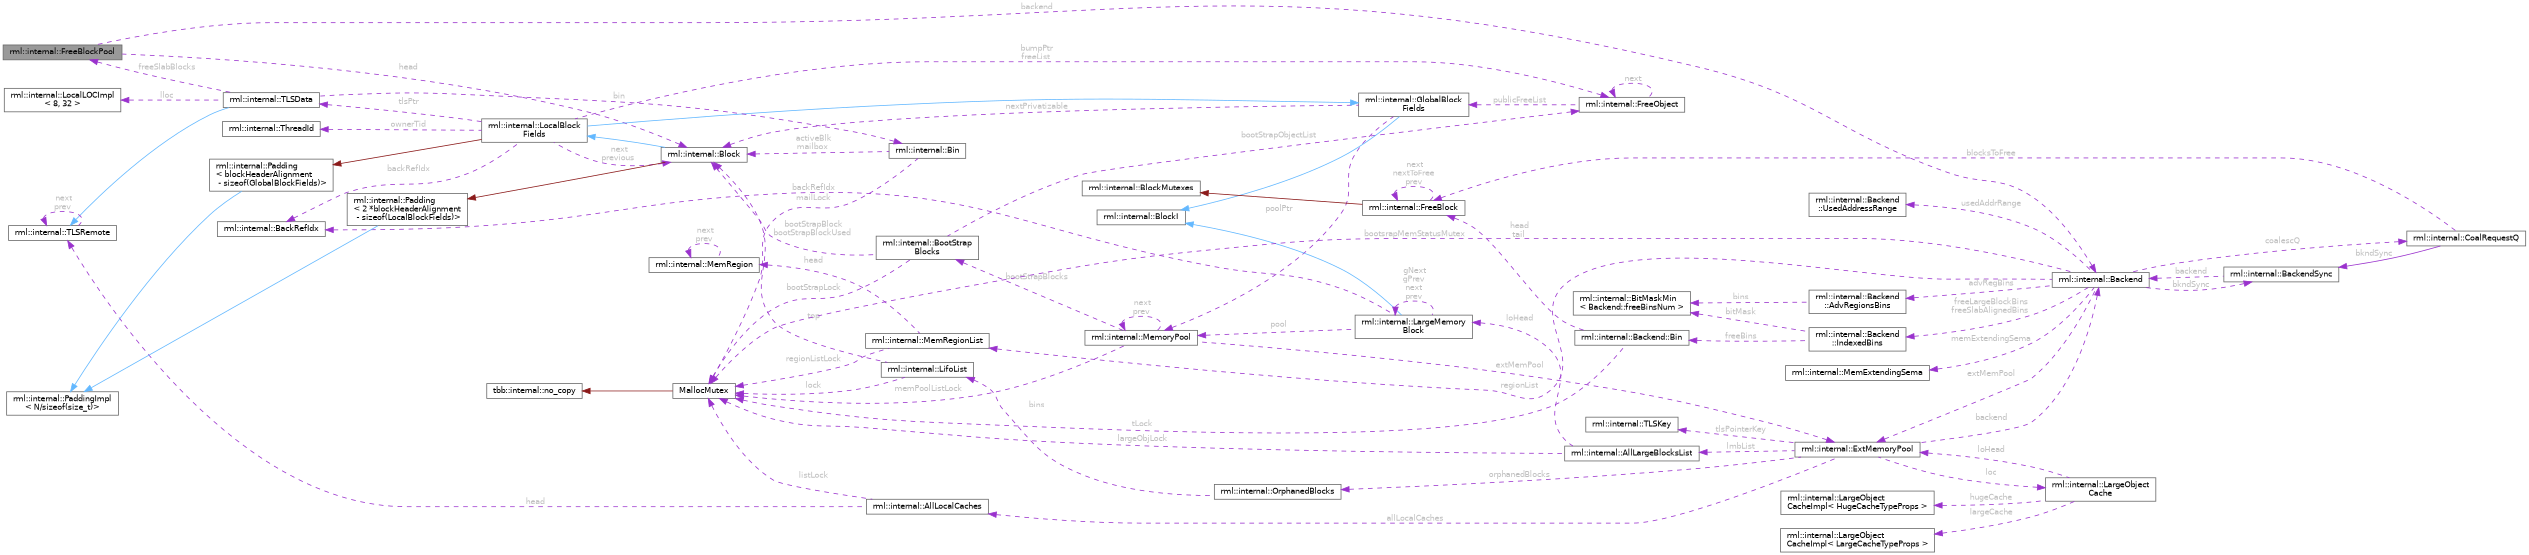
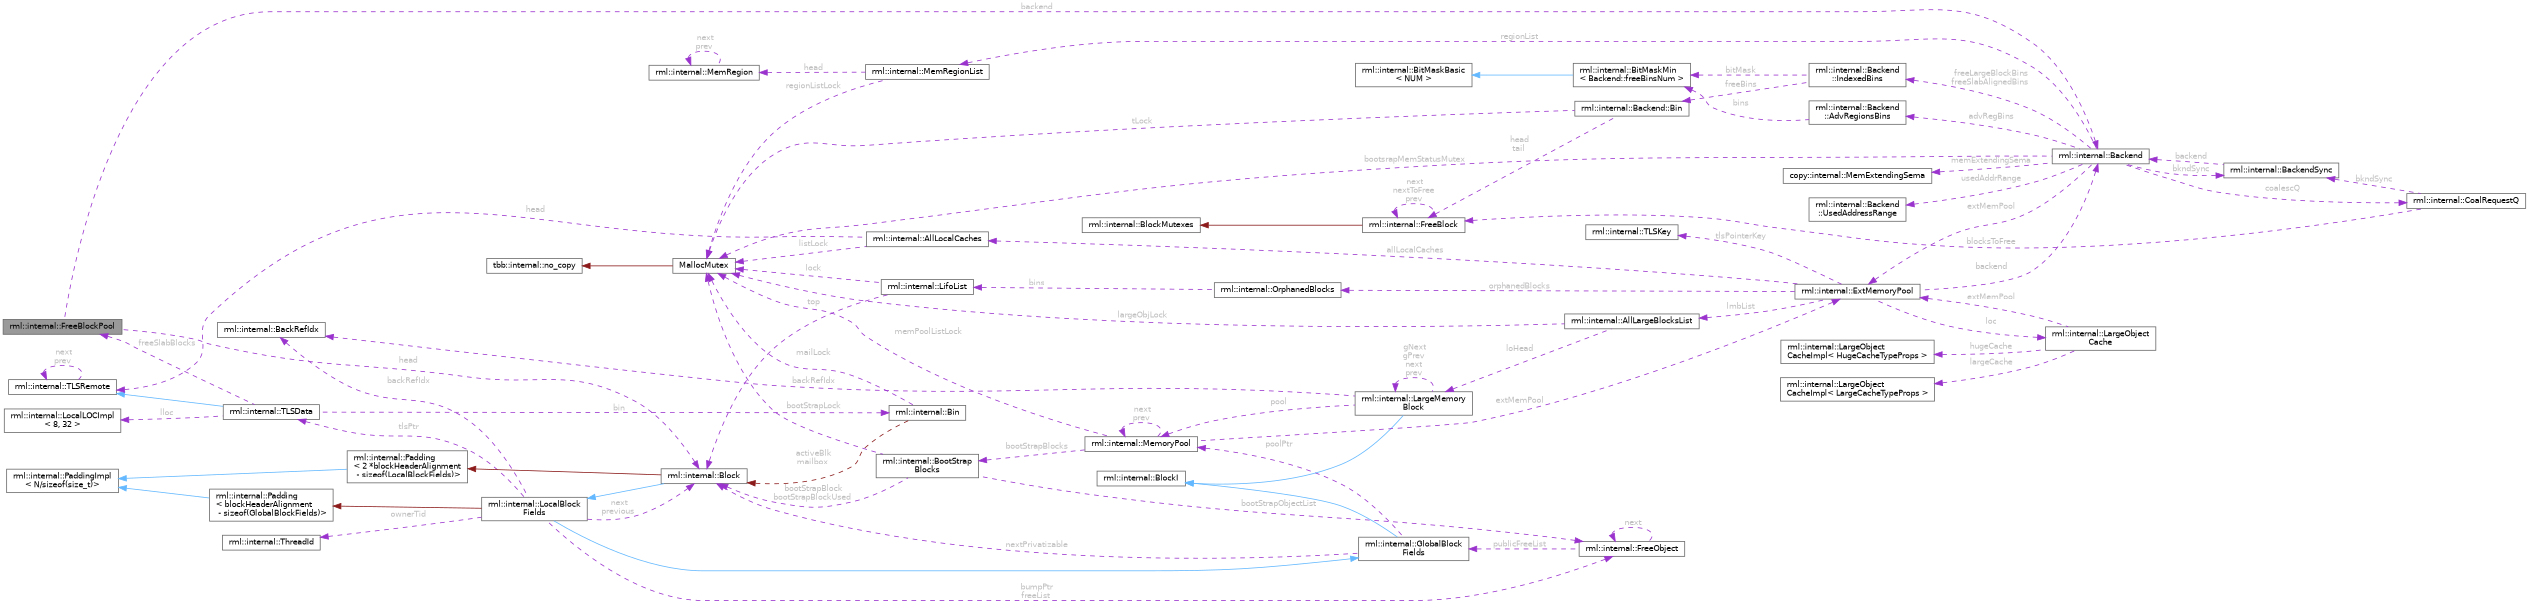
none -> (1414, 75)
(822, 153) -> (841, 472)
(2394, 258) -> (2378, 186)
(1858, 373) -> (1858, 176)
(1990, 450) -> (1990, 298)
